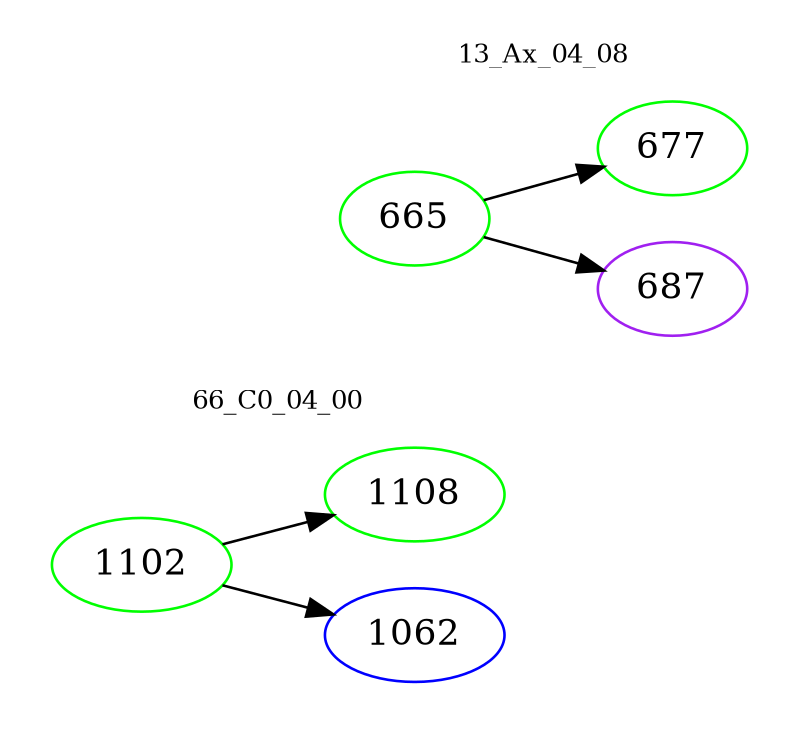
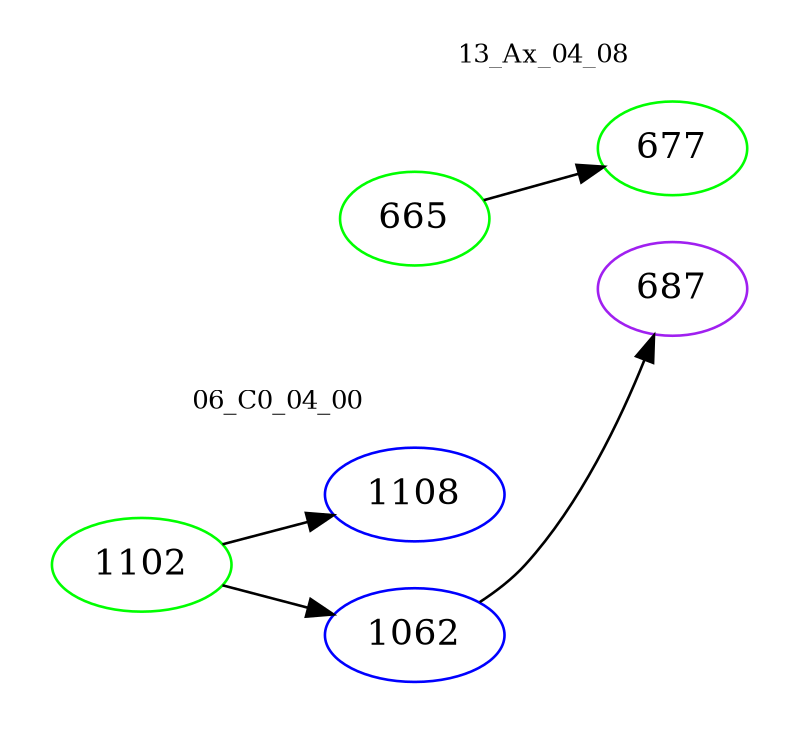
(531, 250) -> (578, 493)
(278, 402) -> (278, 402)
(415, 495) -> (415, 495)
